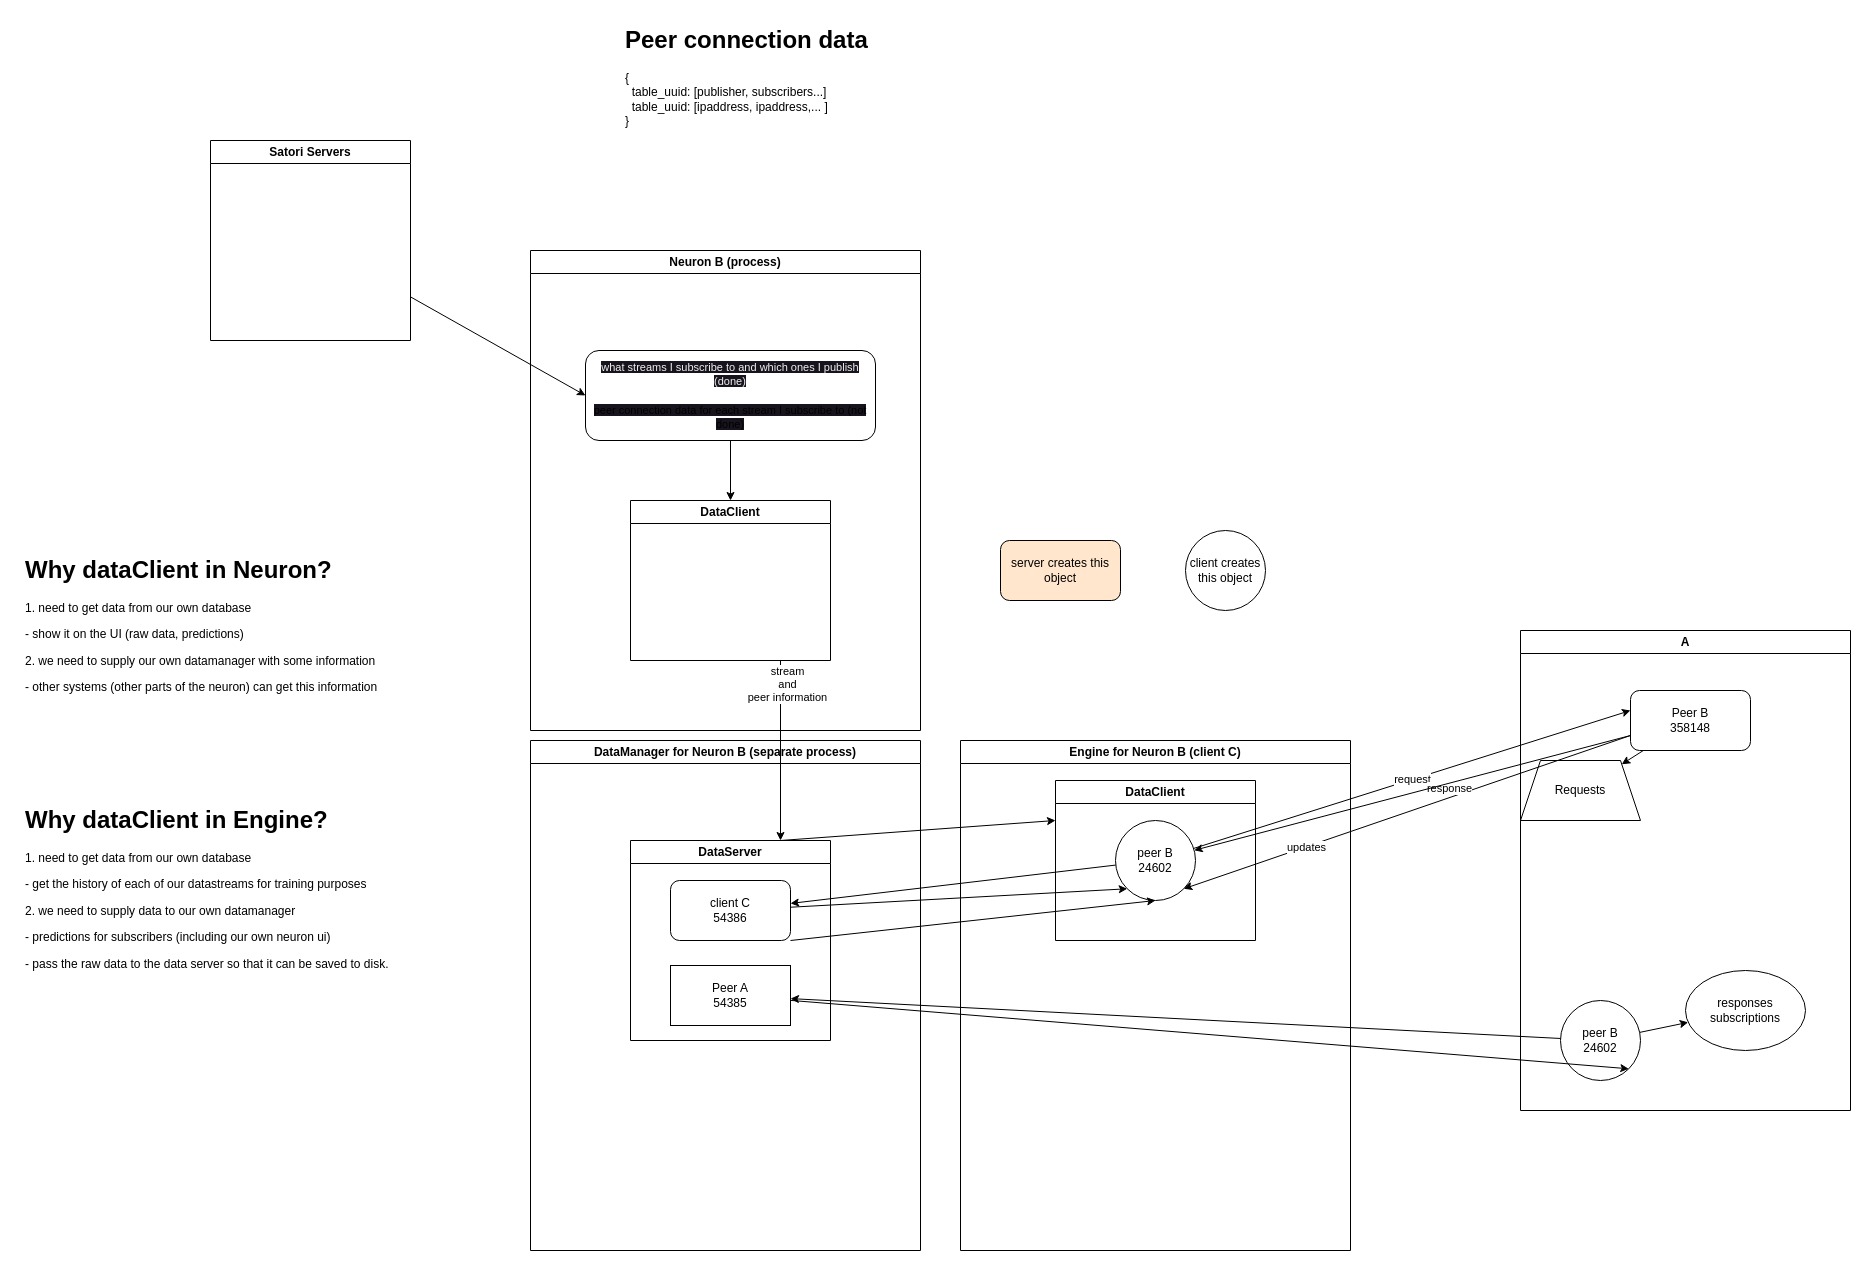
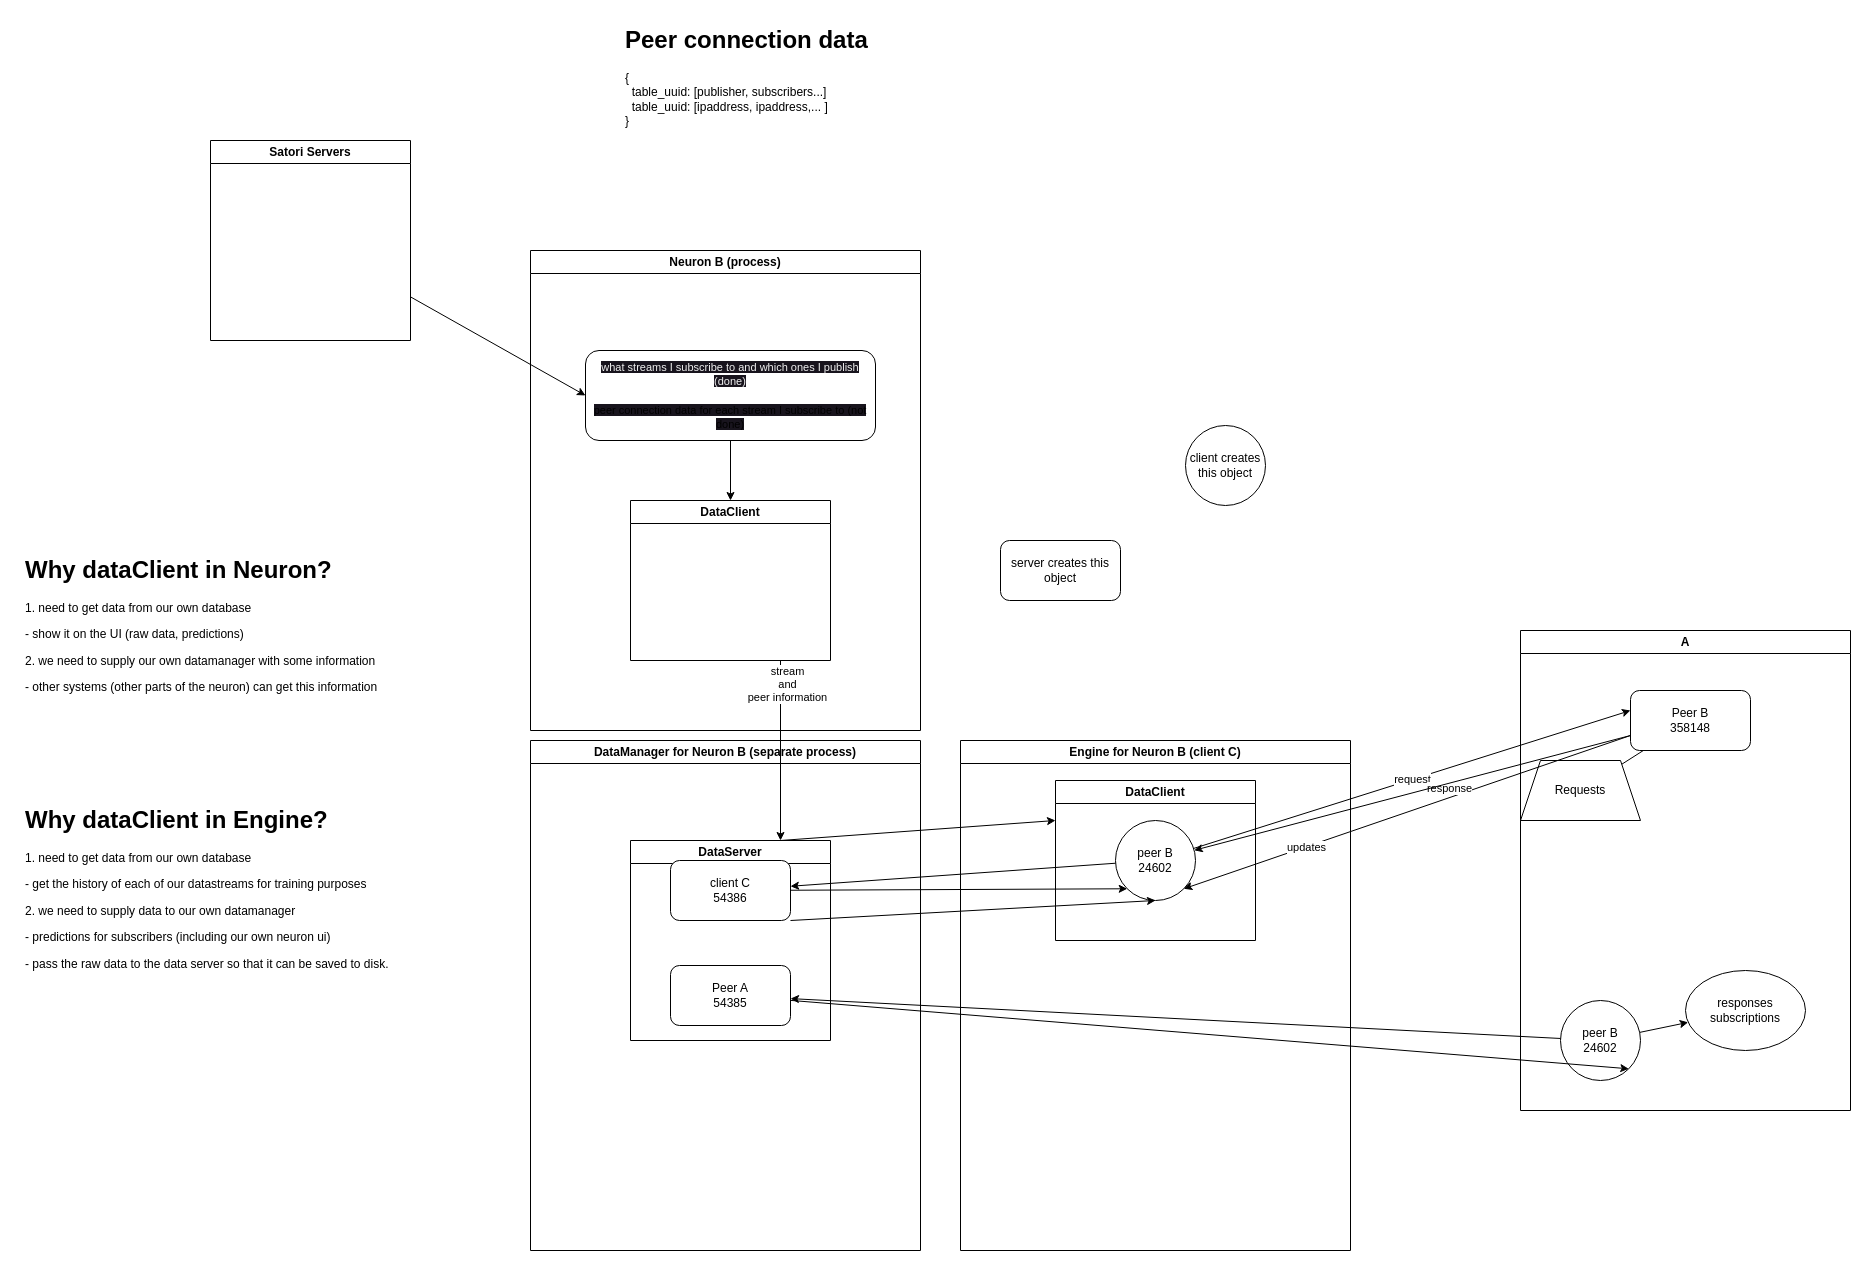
(1061, 571) -> (1061, 571)
(1226, 571) -> (1226, 466)
(1629, 760) -> (1626, 762)
(731, 911) -> (731, 891)
(731, 996) -> (731, 996)
